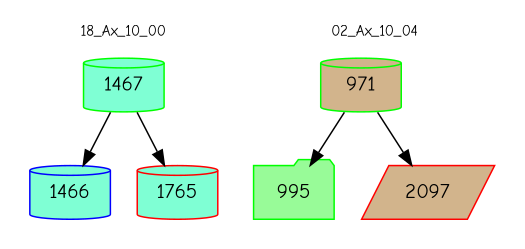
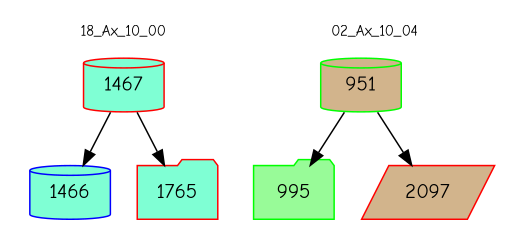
(124, 85) -> (124, 85)
(361, 85) -> (361, 85)
(178, 192) -> (178, 192)
